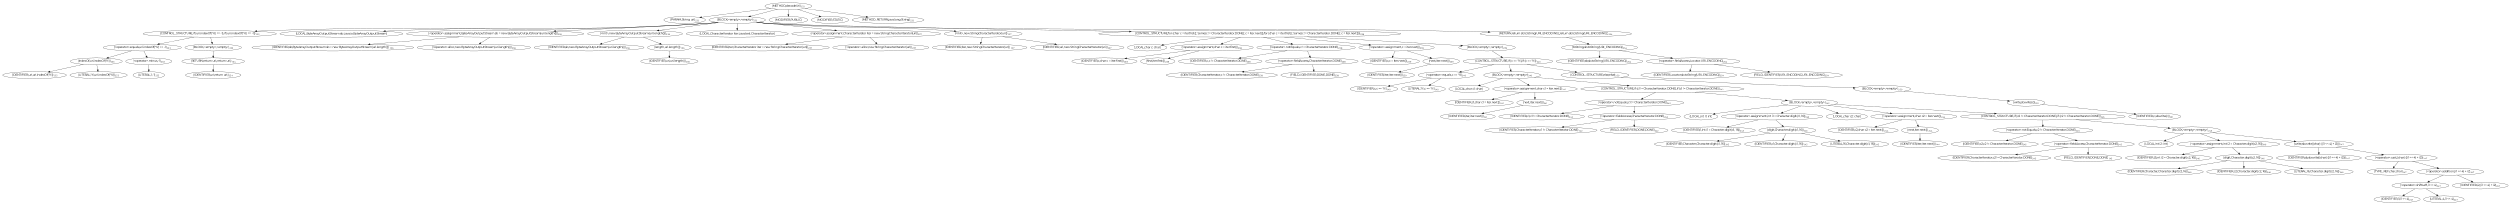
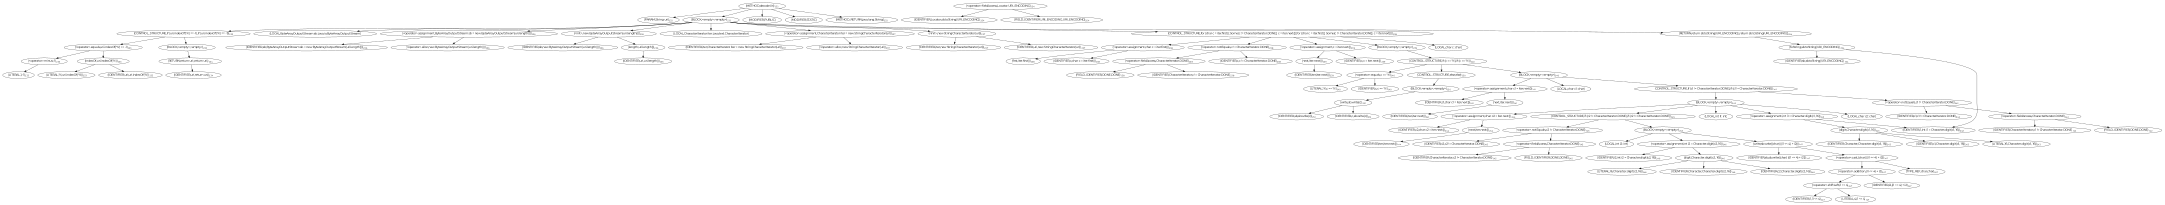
(1645, 54) -> (1946, 62)
(1571, 116) -> (1958, 116)
none -> (1297, 117)
